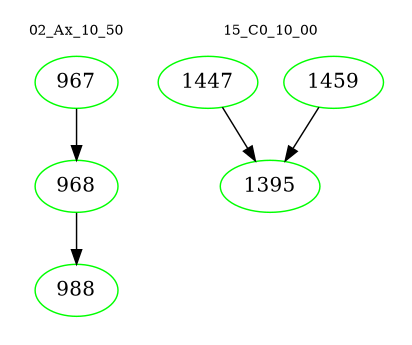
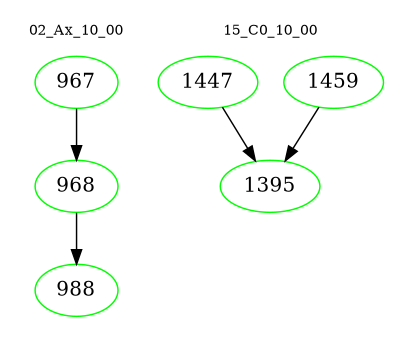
(77, 31) -> (77, 31)
